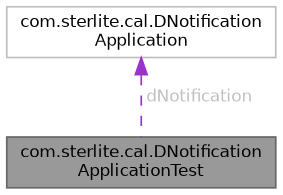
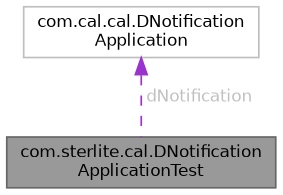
(141, 32) -> (141, 32)
